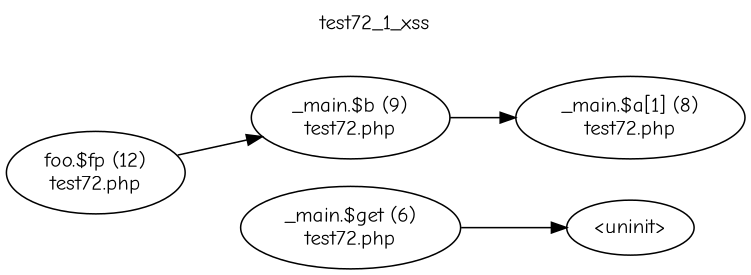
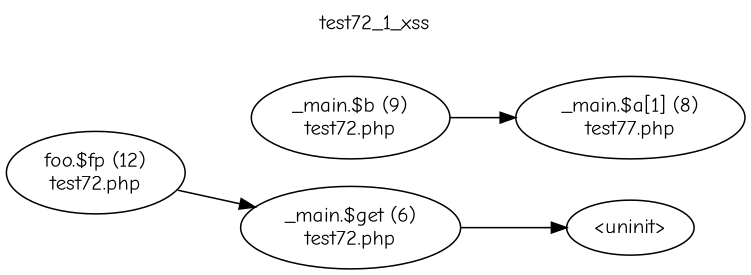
(630, 118) -> (630, 118)
(212, 148) -> (209, 197)
